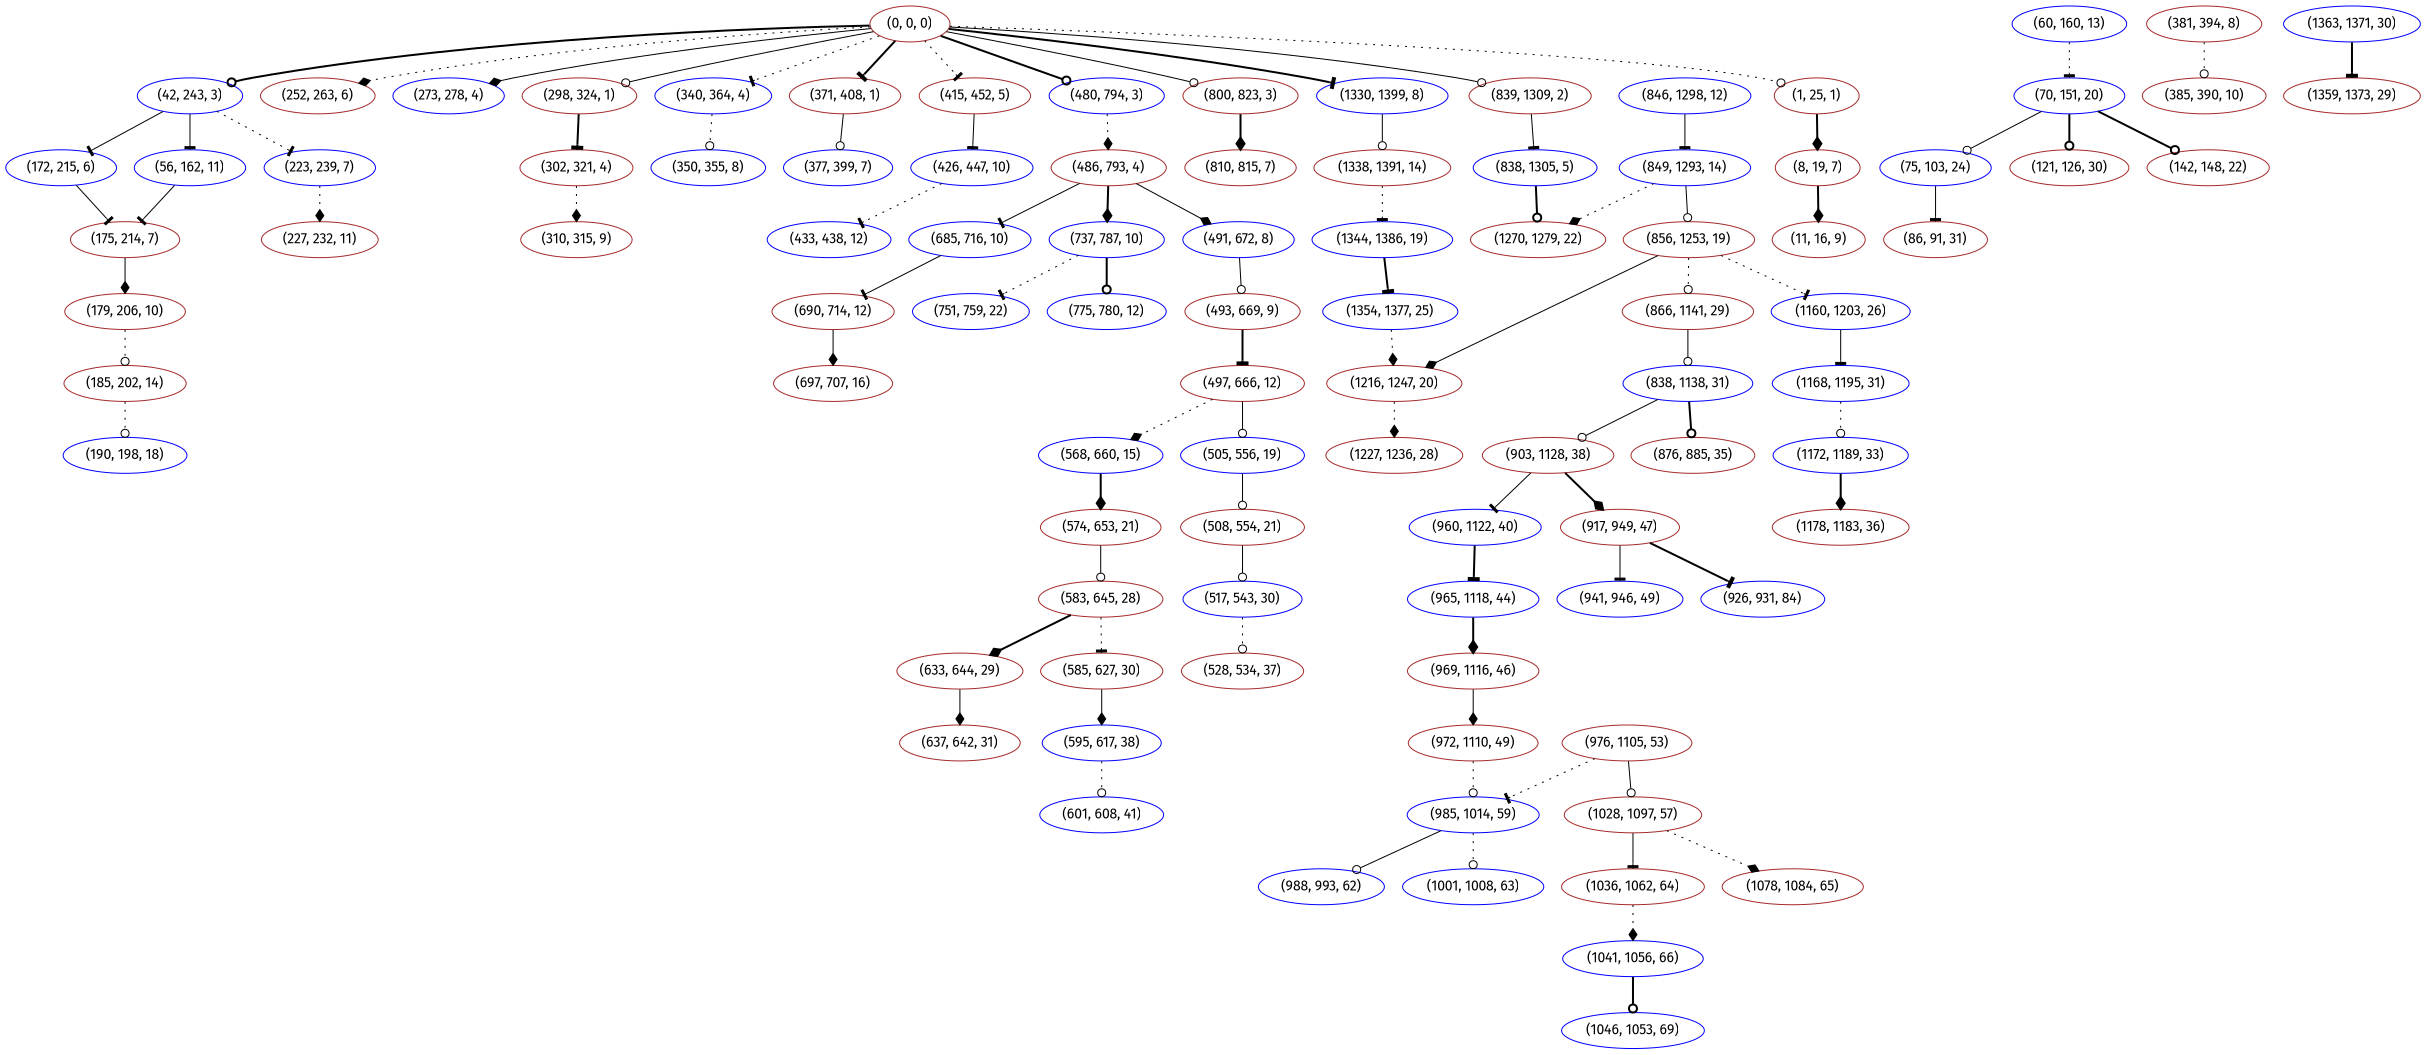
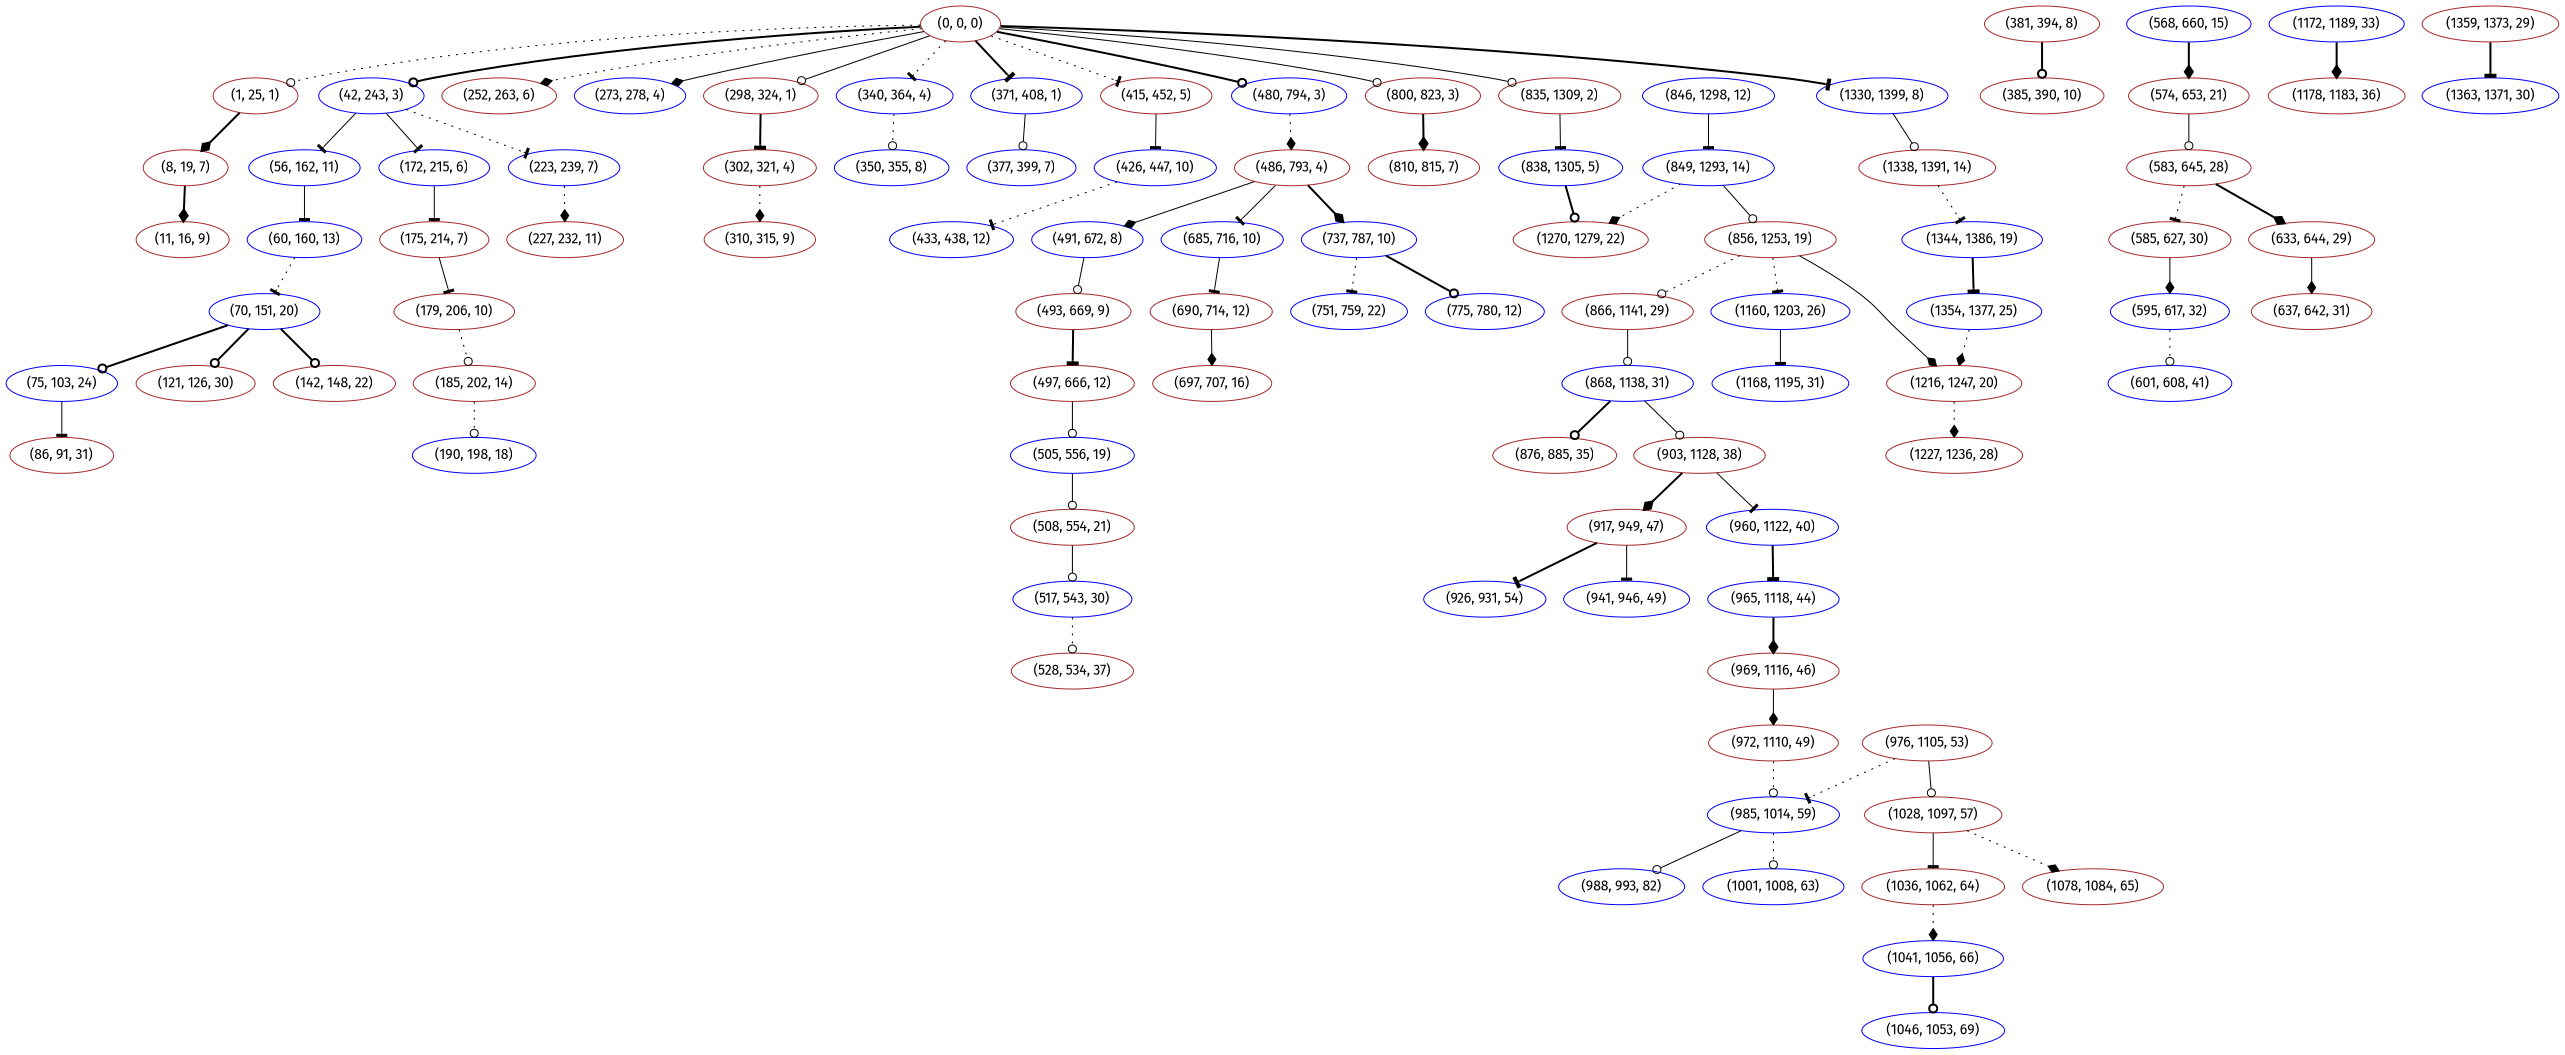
(2204, 56) -> (2042, 56)
(2352, 58) -> (2490, 58)
(845, 96) -> (1026, 96)
(1530, 96) -> (1560, 96)
(2006, 130) -> (167, 346)
(159, 202) -> (304, 201)
(125, 270) -> (444, 273)
(1688, 383) -> (1628, 383)
(1841, 416) -> none
(1177, 417) -> none
(1763, 599) -> (1485, 599)
(1102, 743) -> (2170, 312)
(1321, 887) -> (1622, 887)
